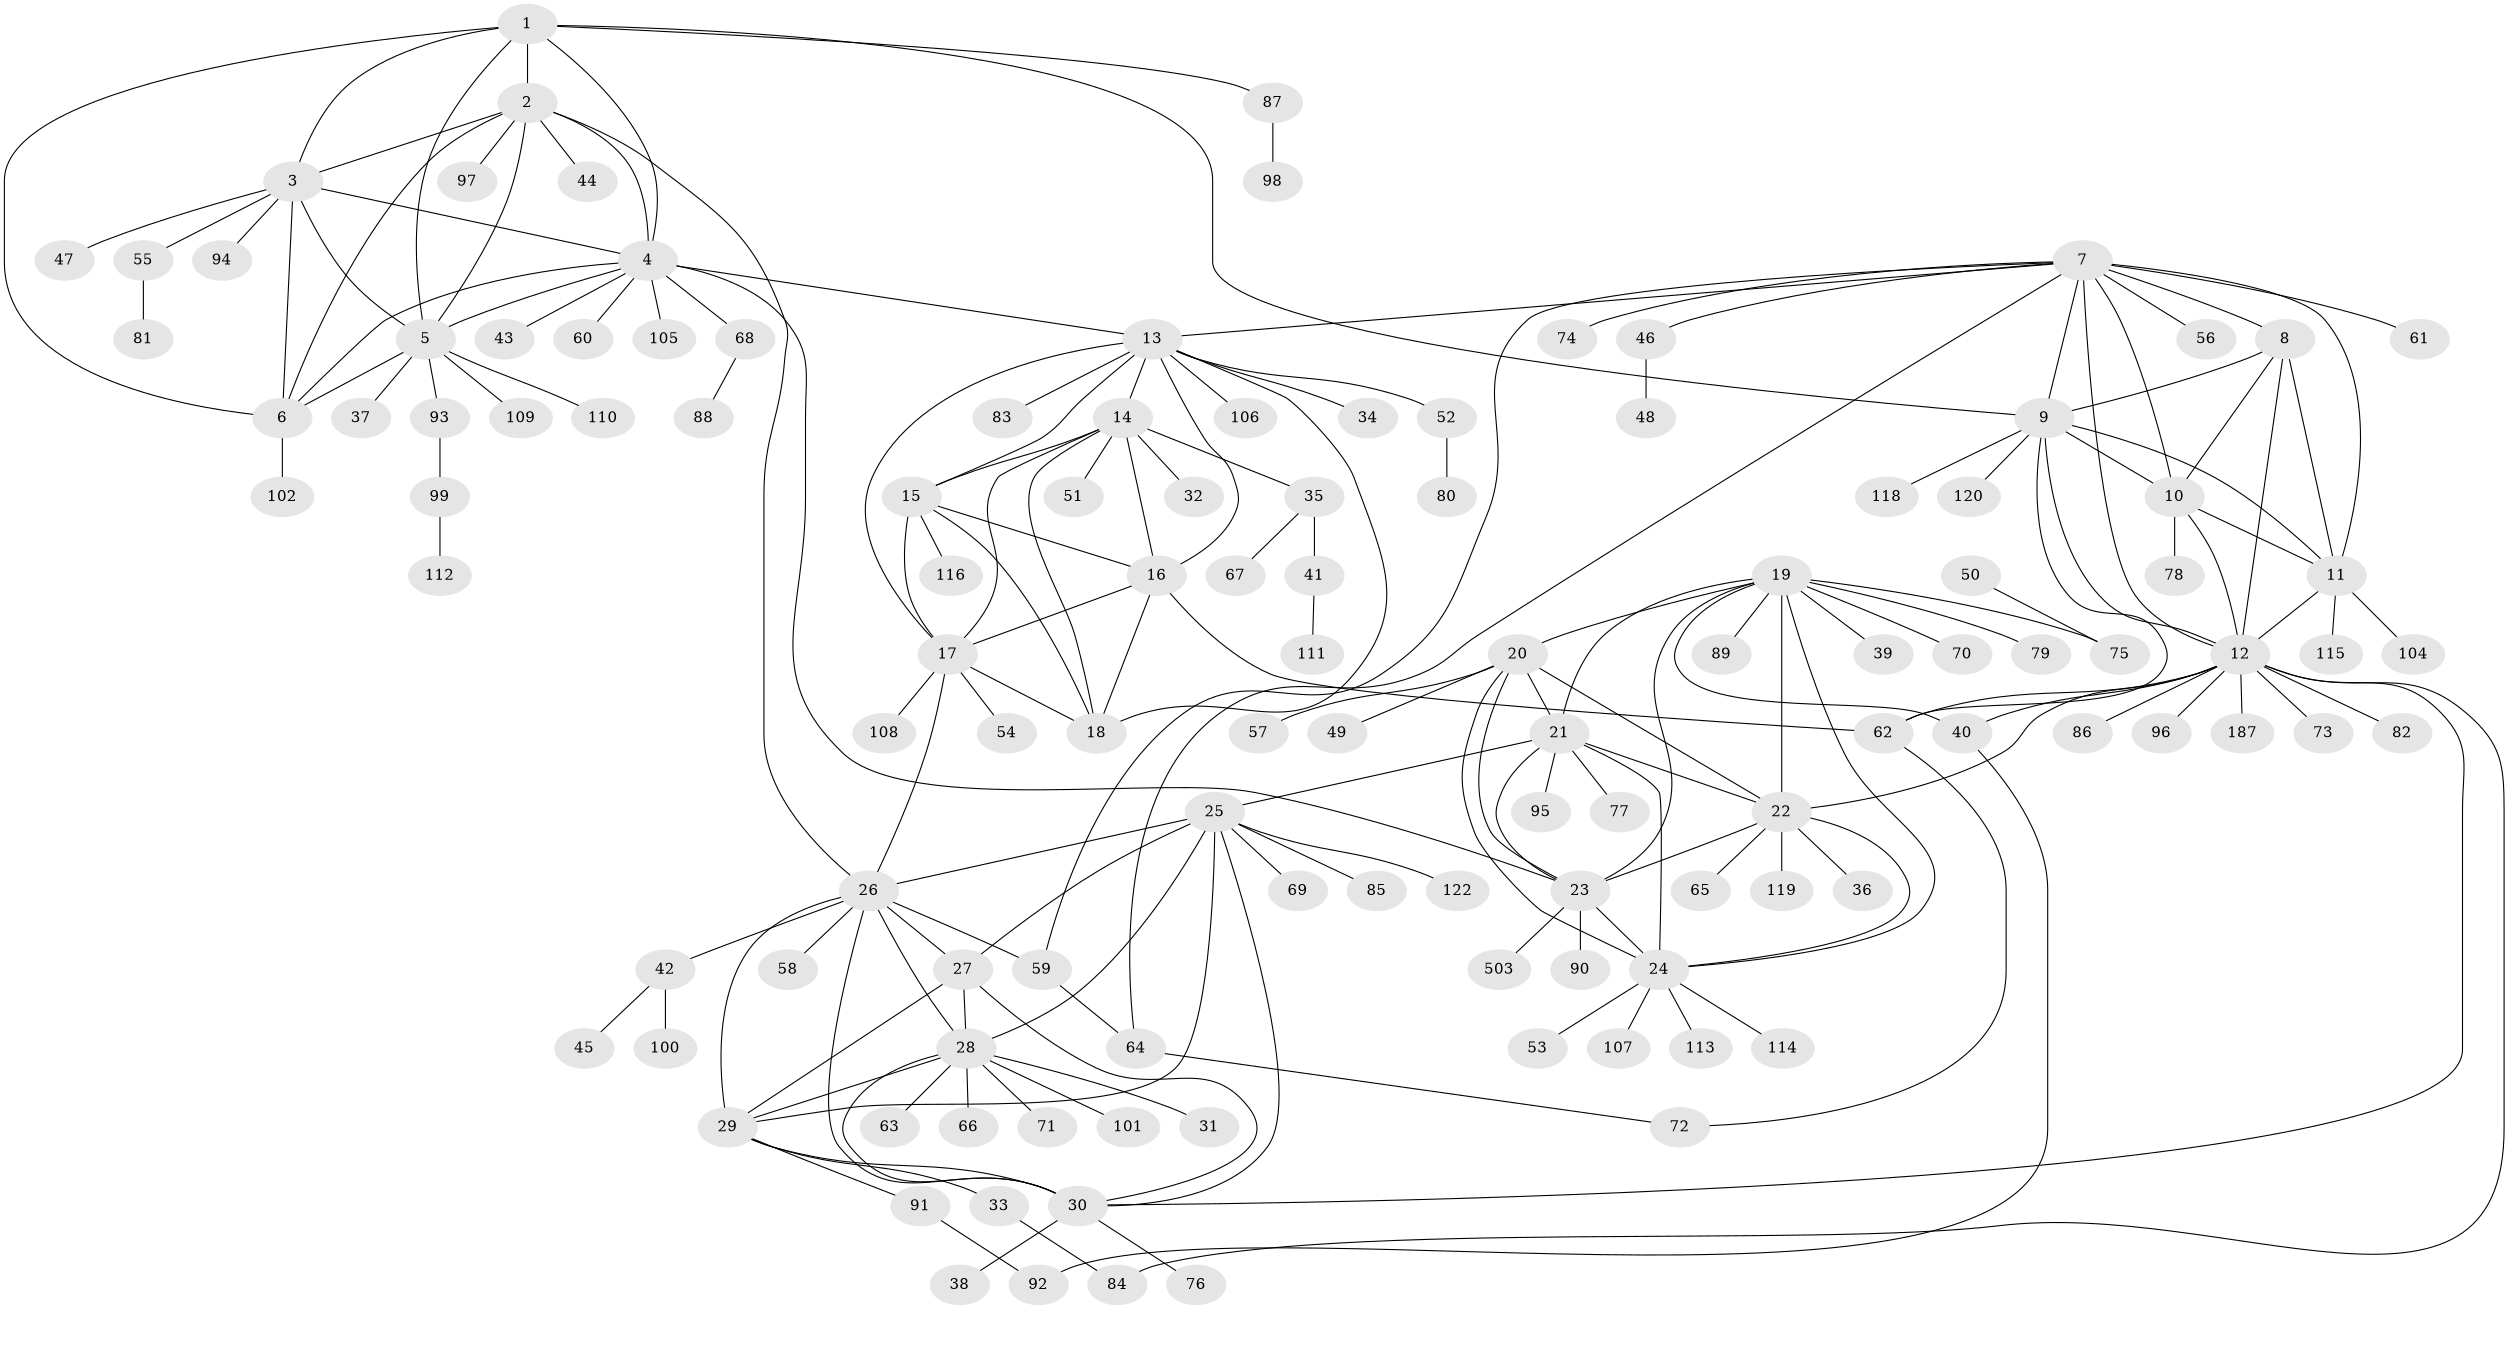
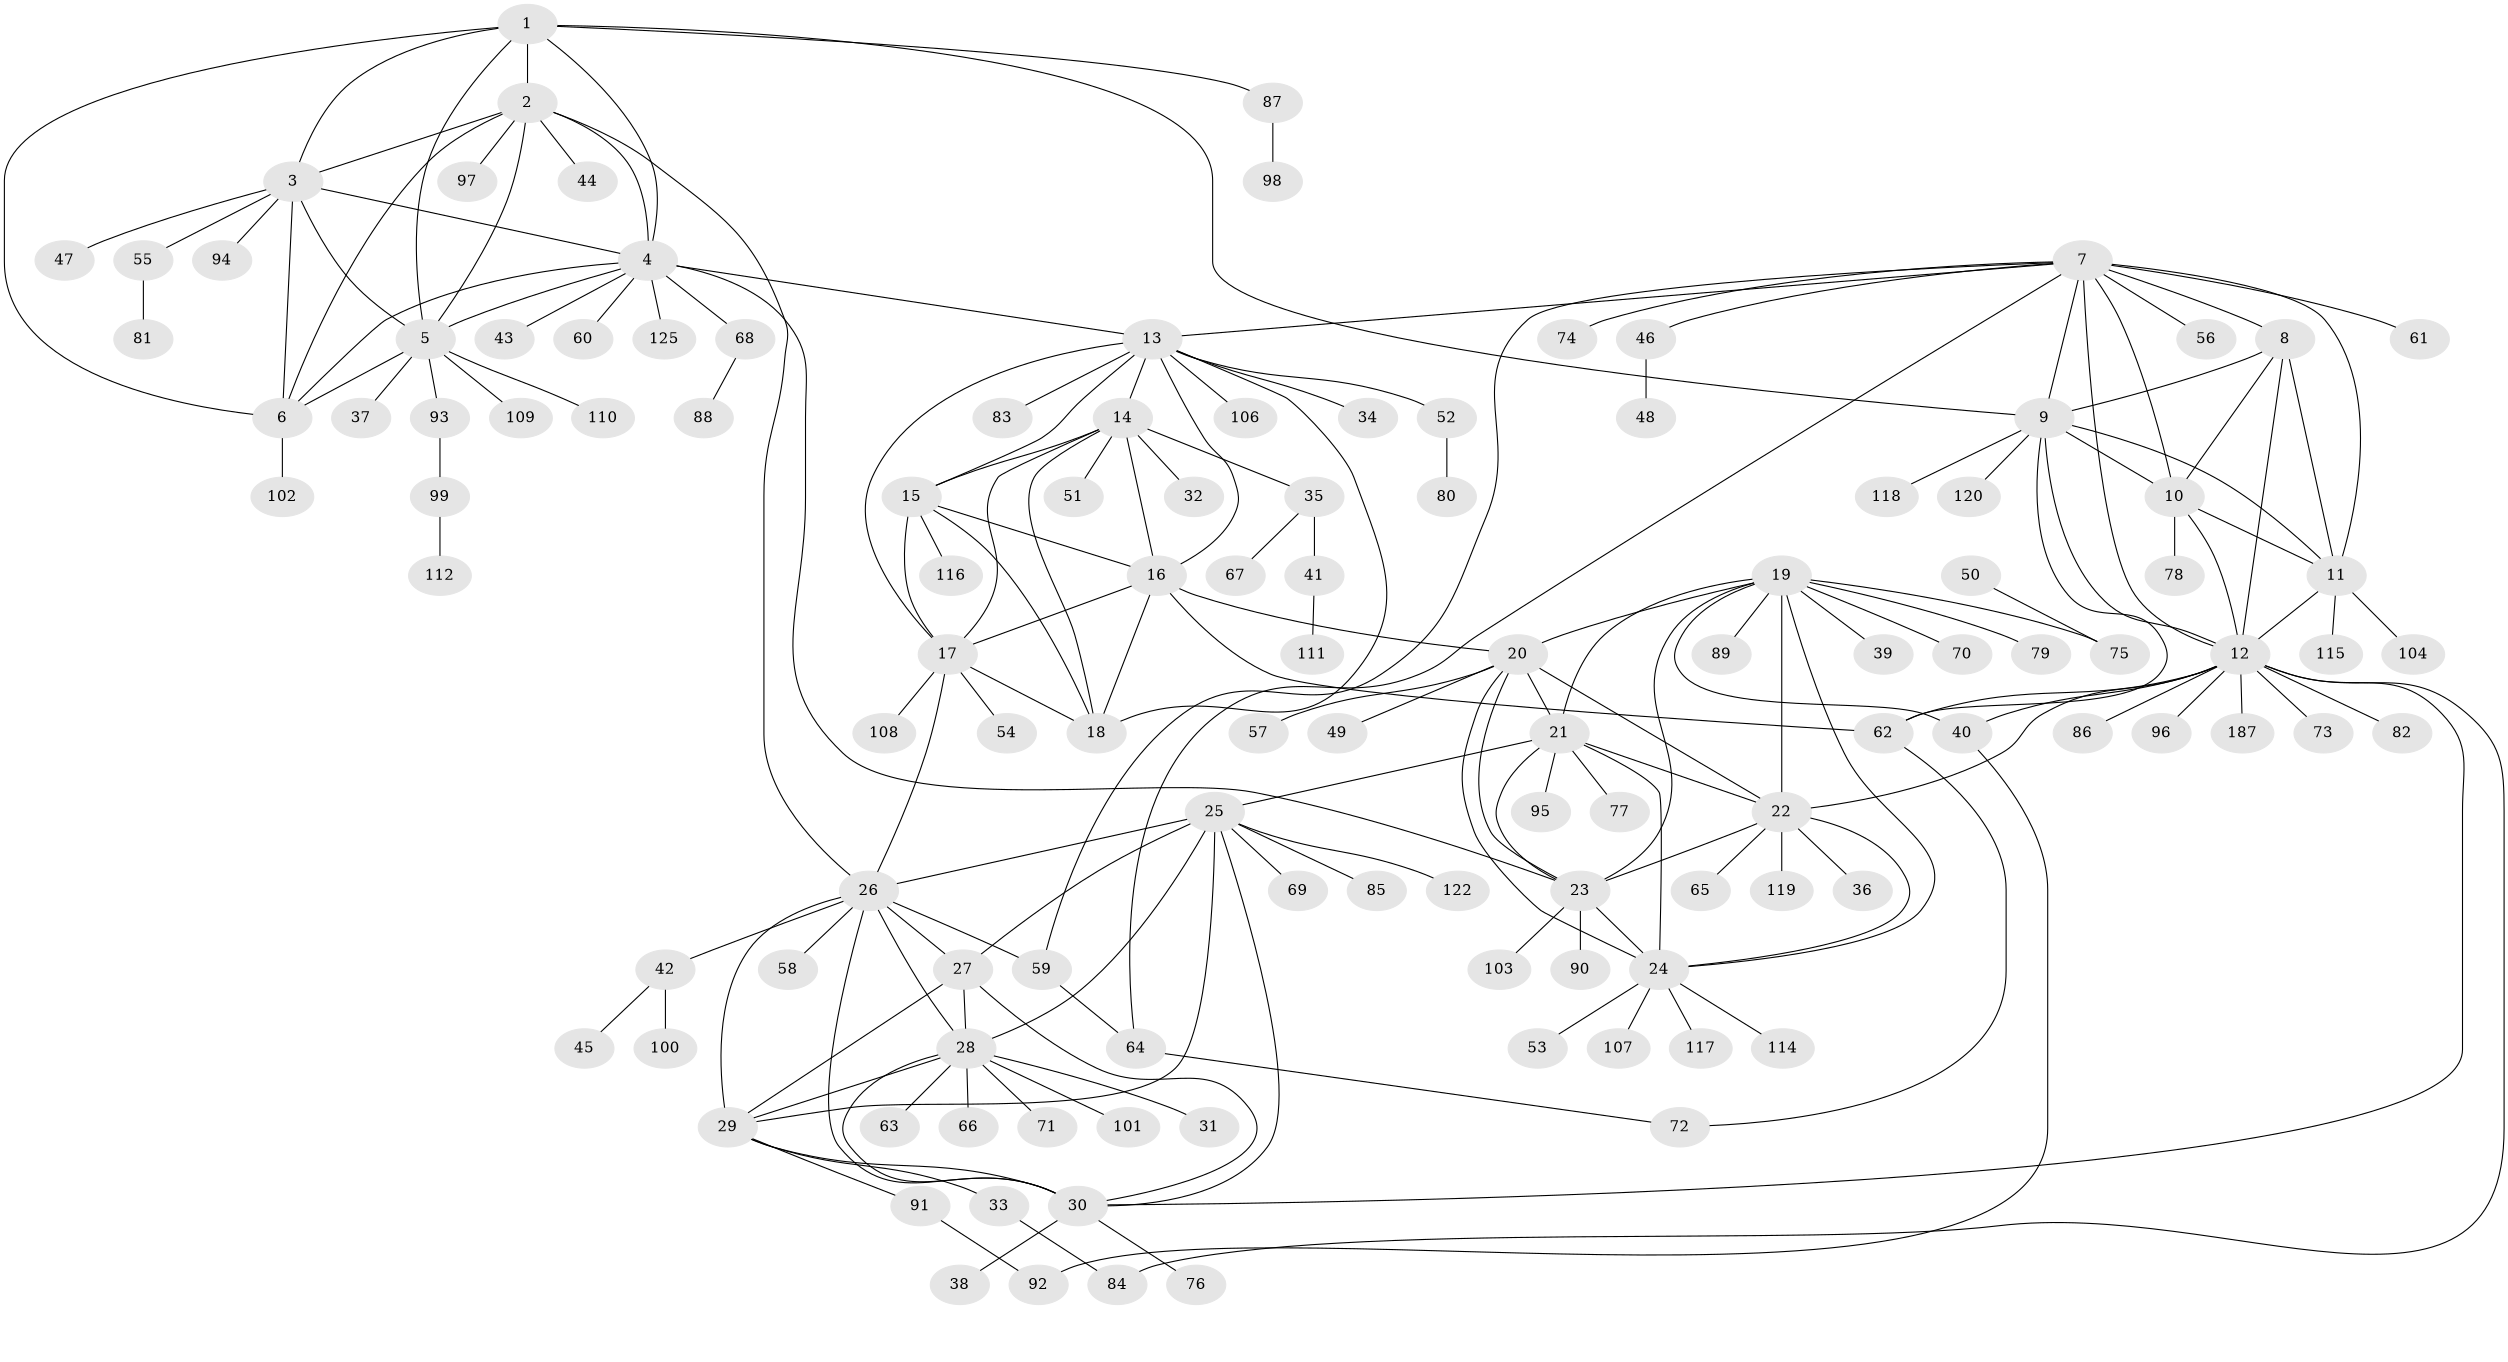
(664, 339) -> (664, 339)
none -> (1332, 628)
(1499, 970) -> (1499, 970)
(1701, 1048) -> (1701, 1048)
